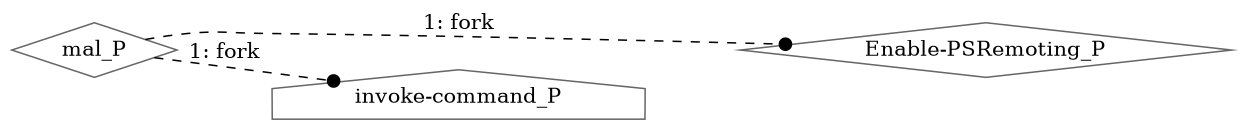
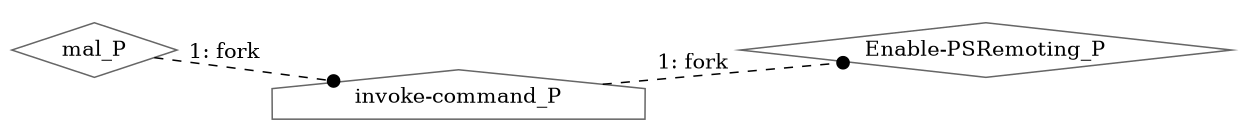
(462, 37) -> (720, 74)
